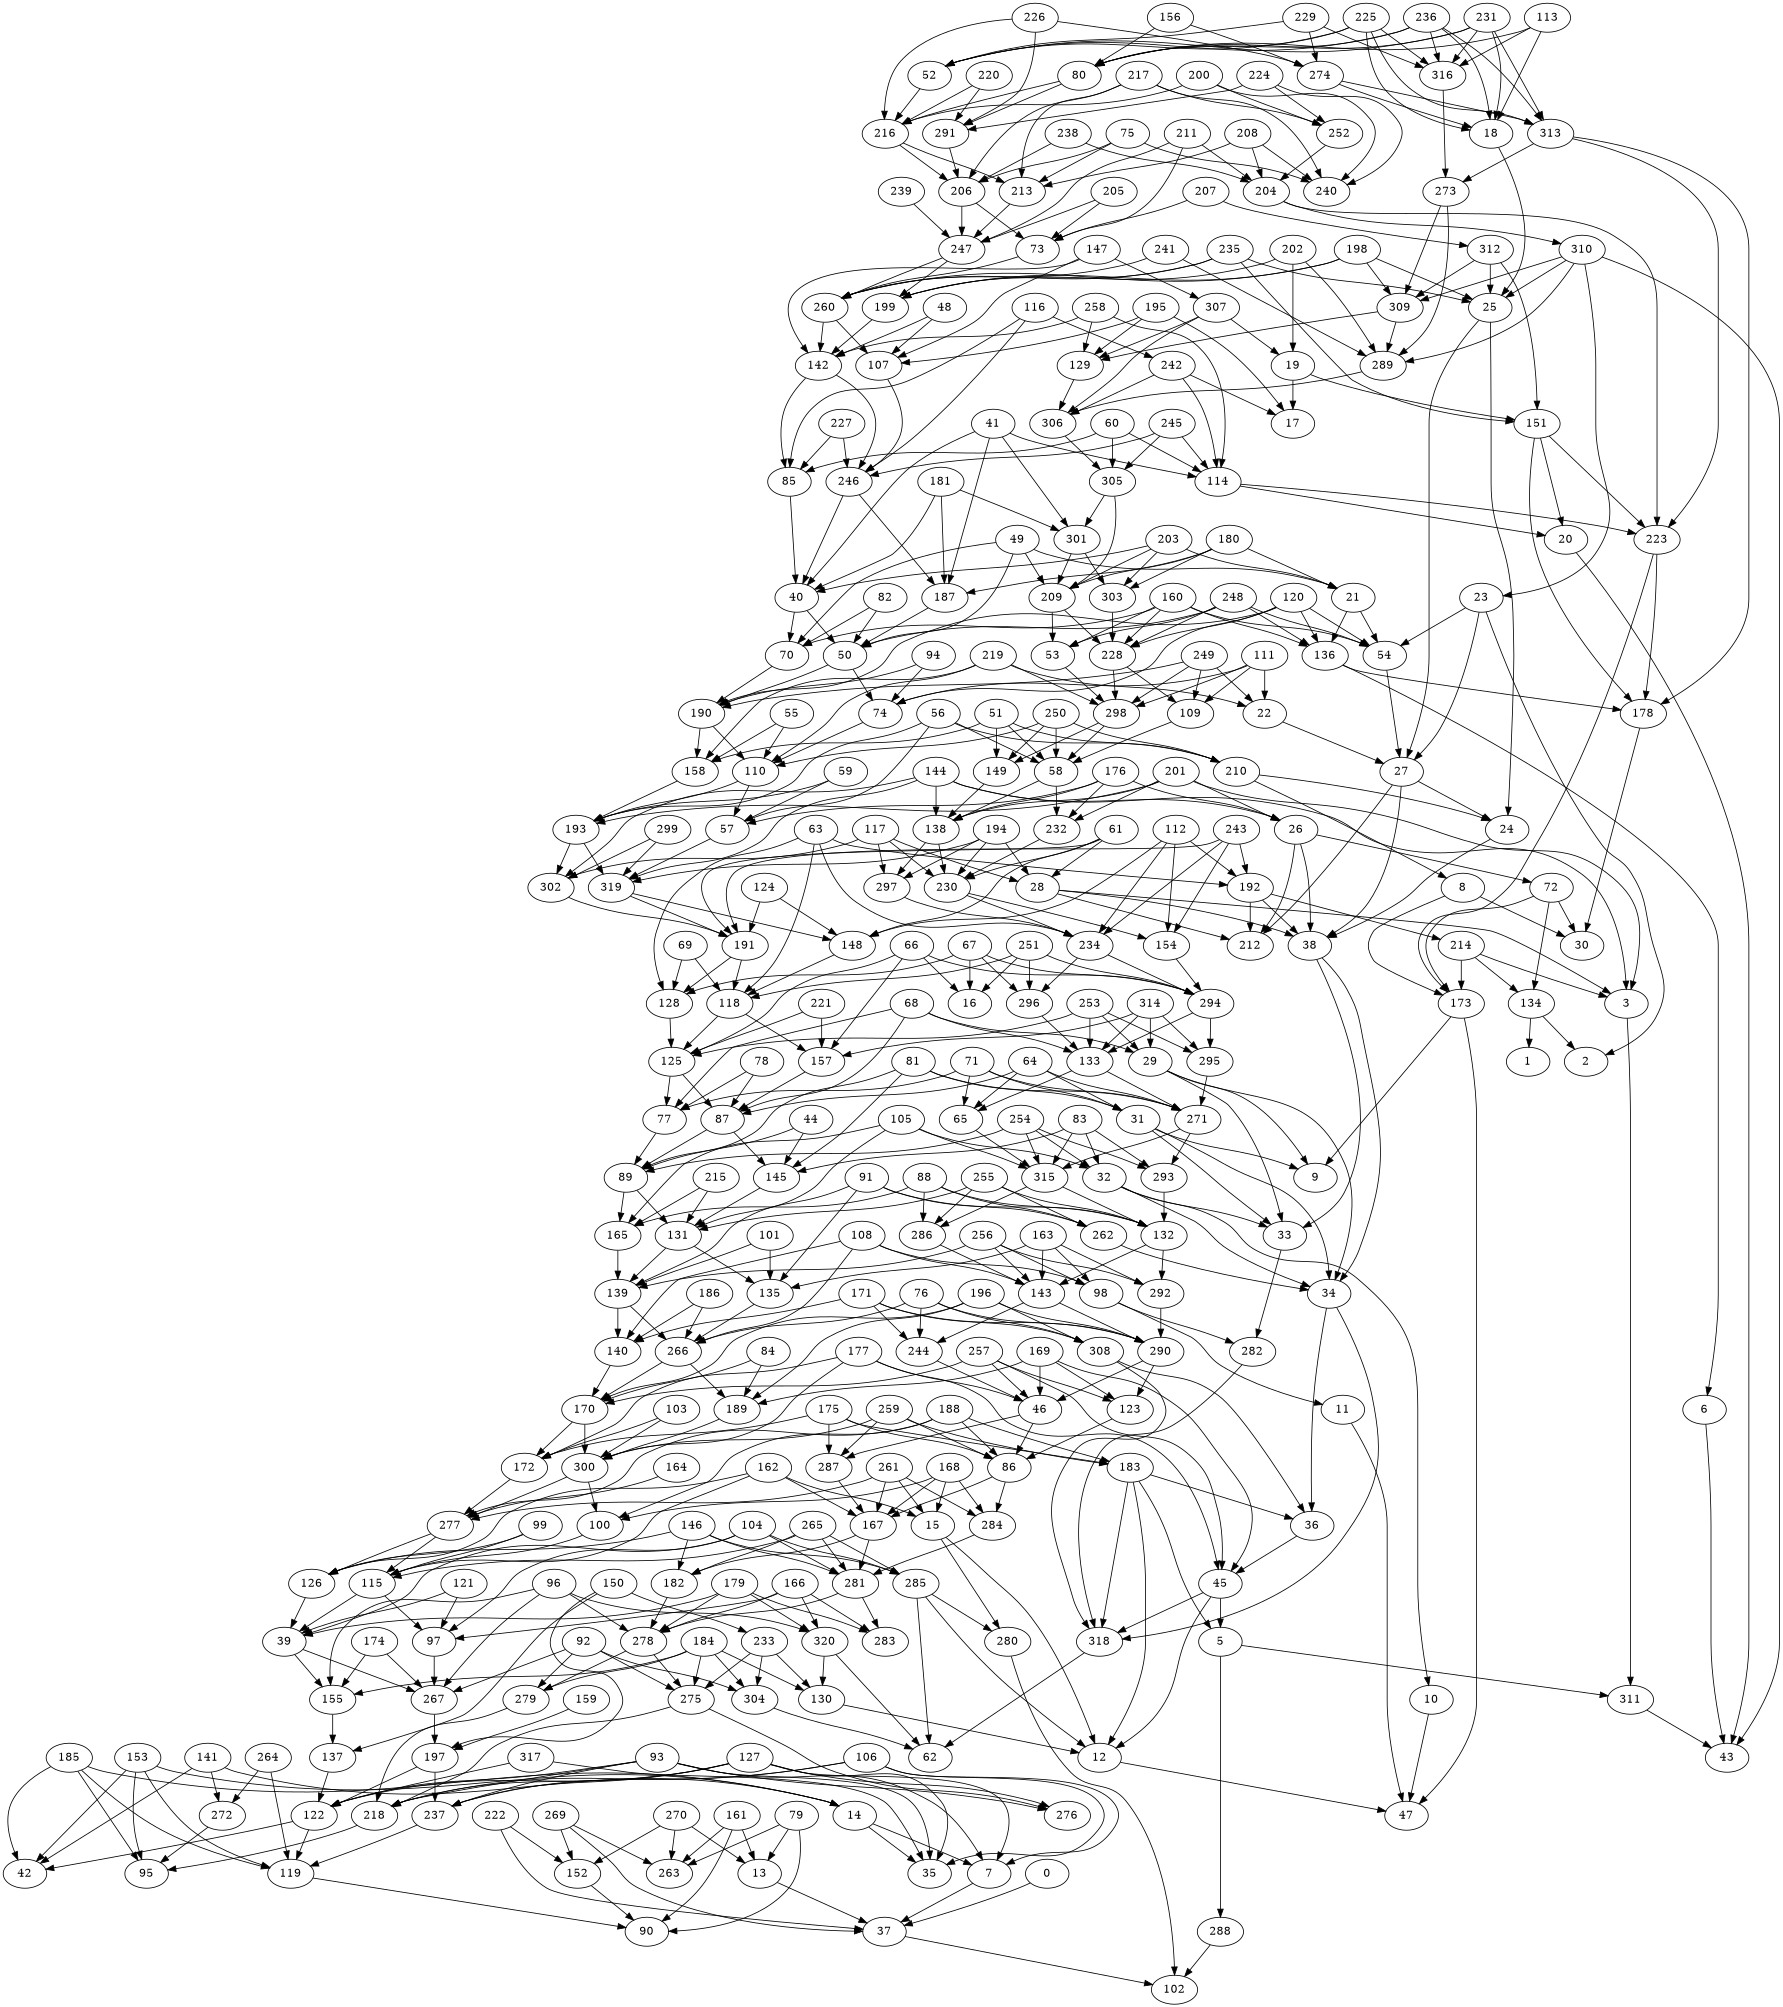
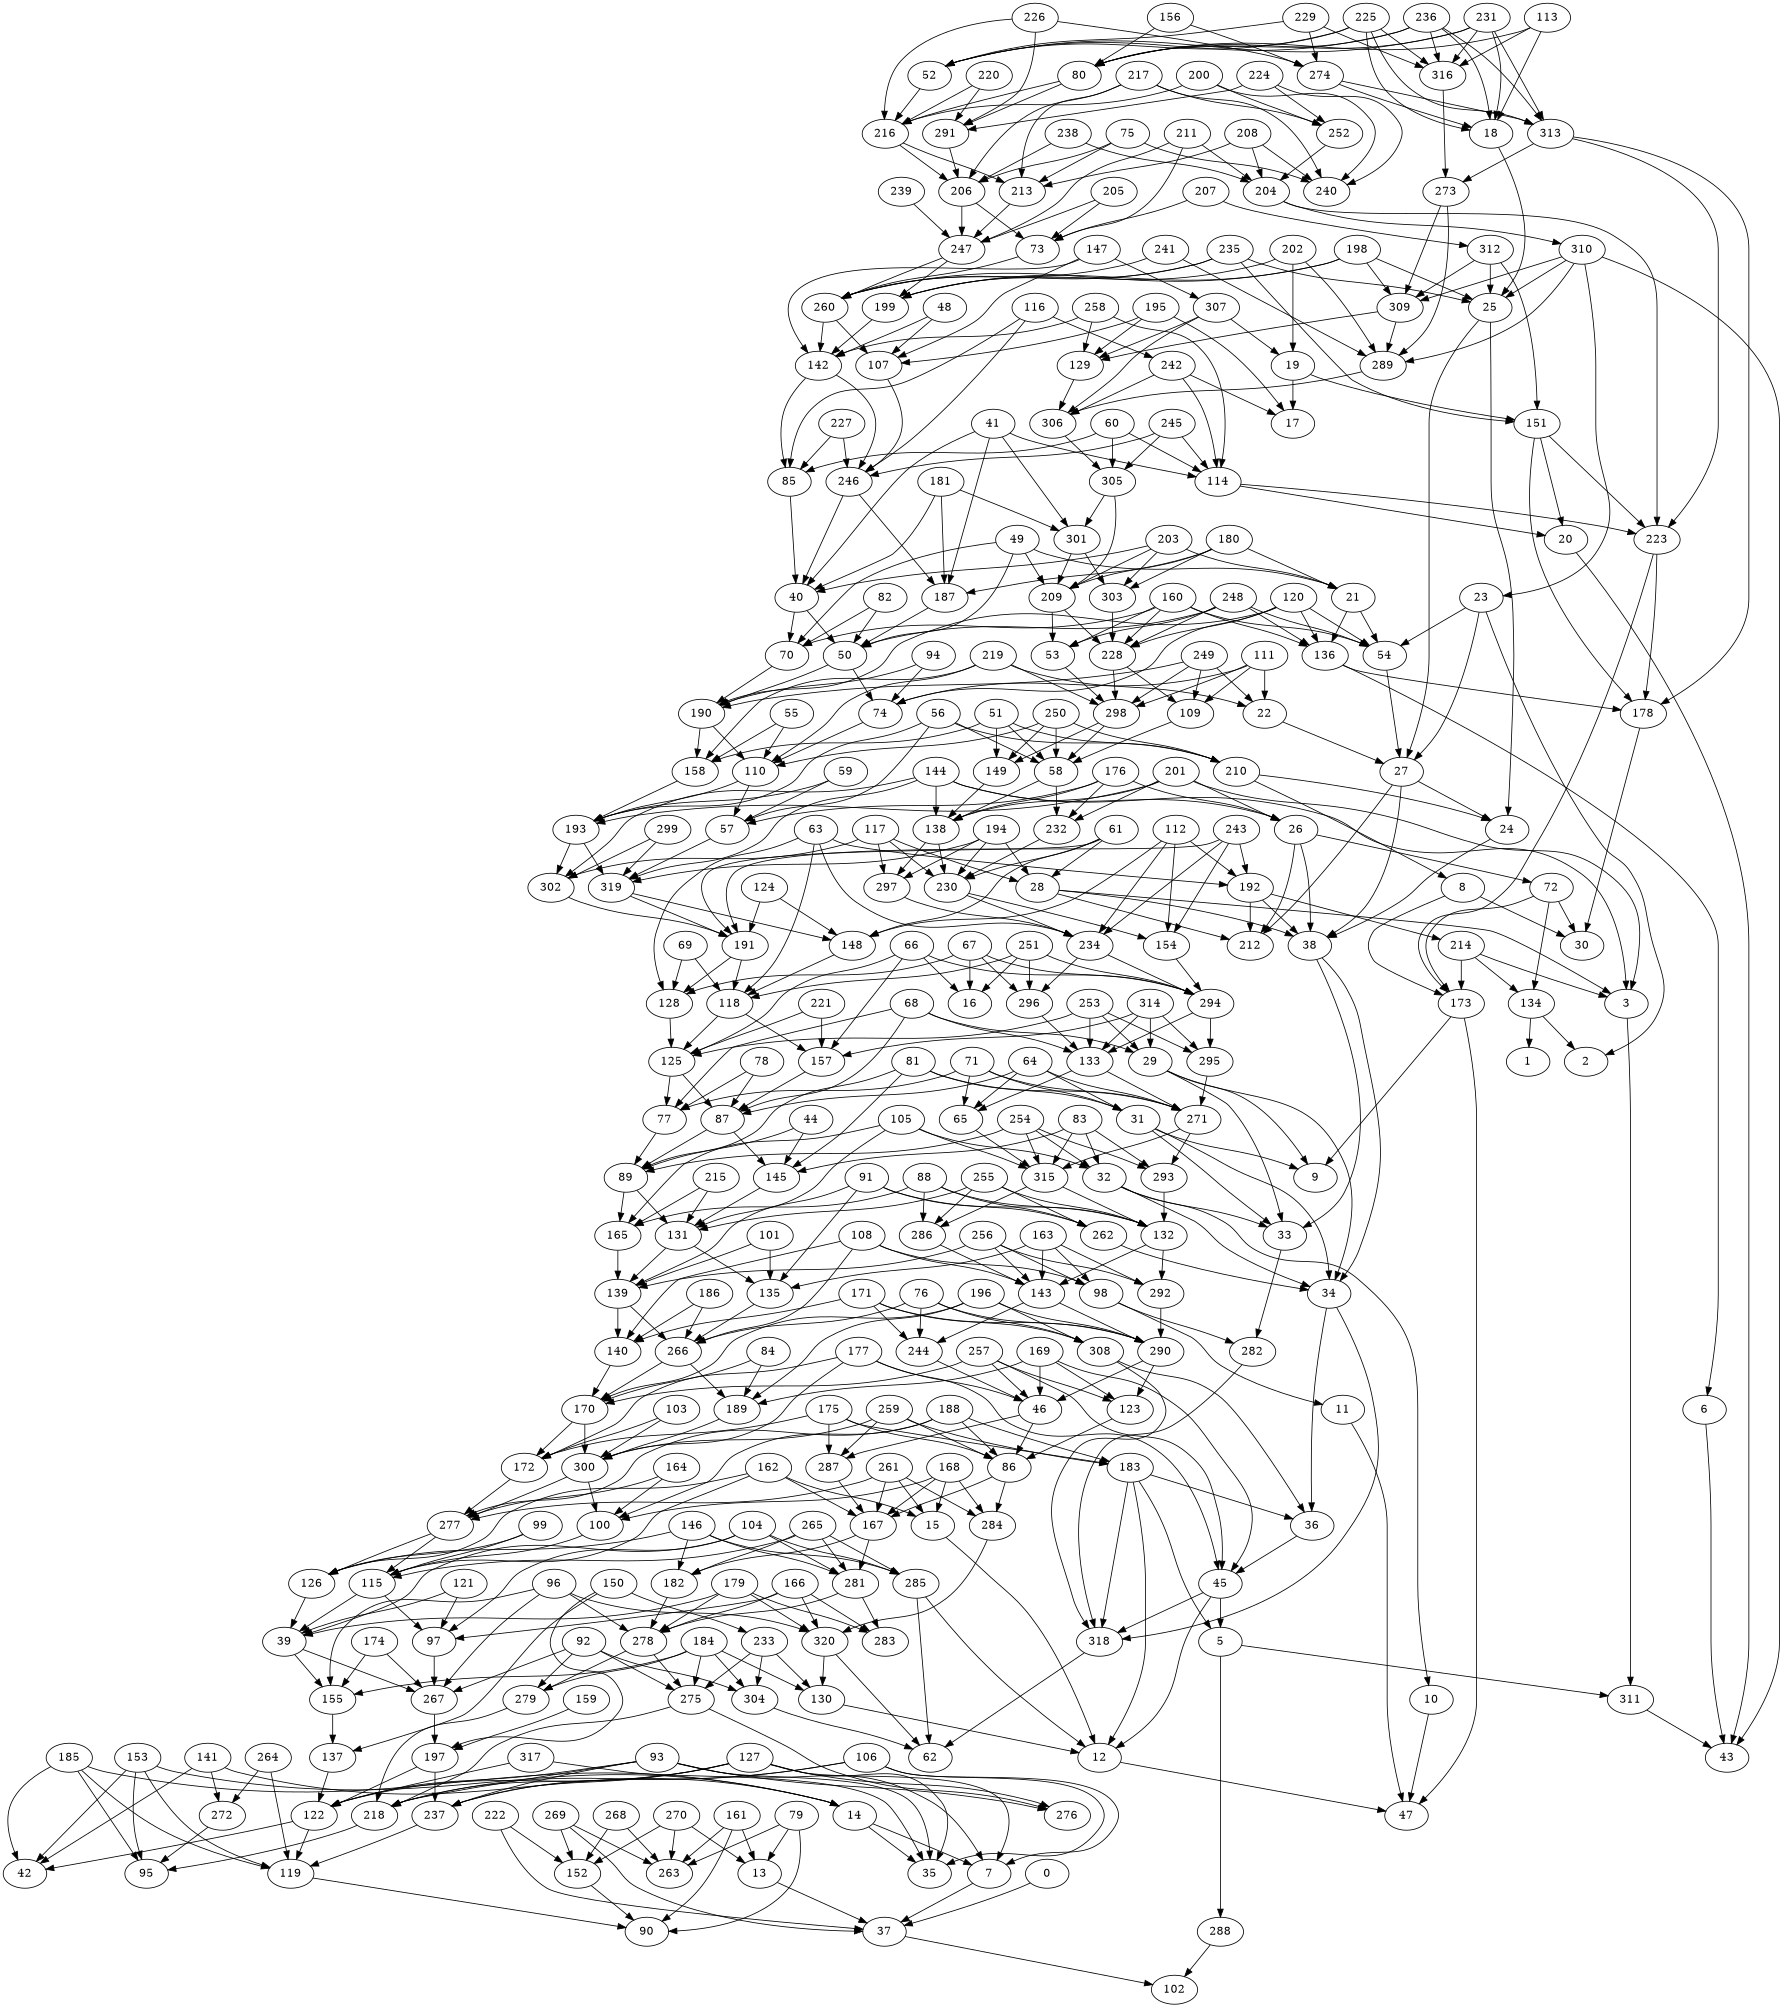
none -> (642, 1494)
(928, 1553) -> (941, 1602)
(1008, 1642) -> none
none -> (616, 1816)
